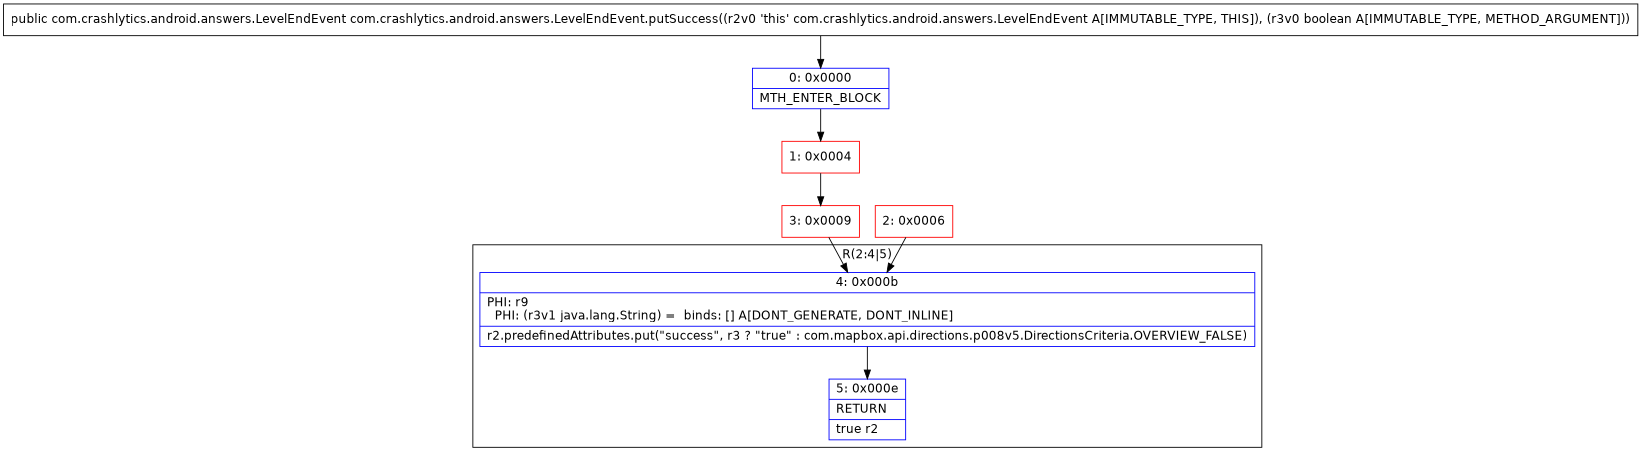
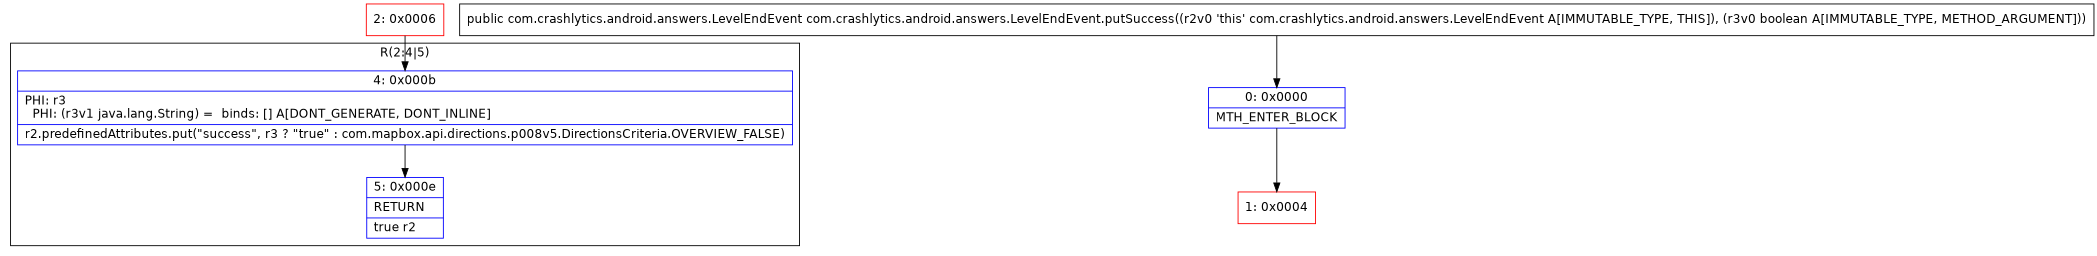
(821, 221) -> none
(510, 302) -> (48, 101)
